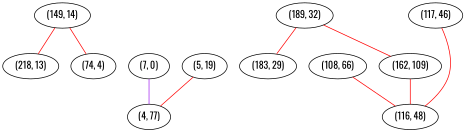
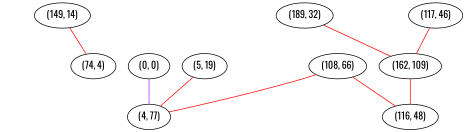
(31, 66) -> none
(149, 66) -> (149, 66)
(268, 66) -> none
(450, 71) -> (423, 41)
none -> (243, 95)
